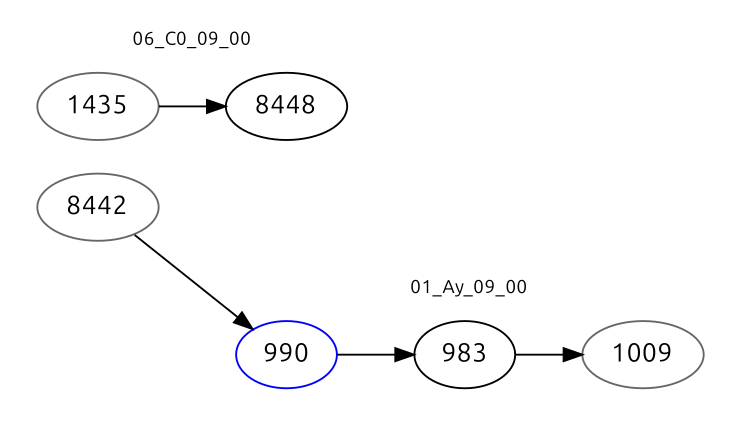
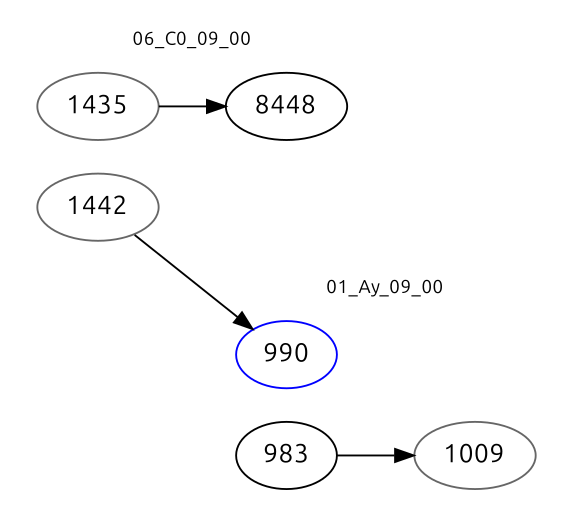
(98, 207) -> (98, 207)
(366, 355) -> none
